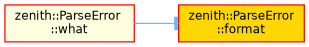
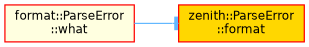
(70, 23) -> (70, 23)
